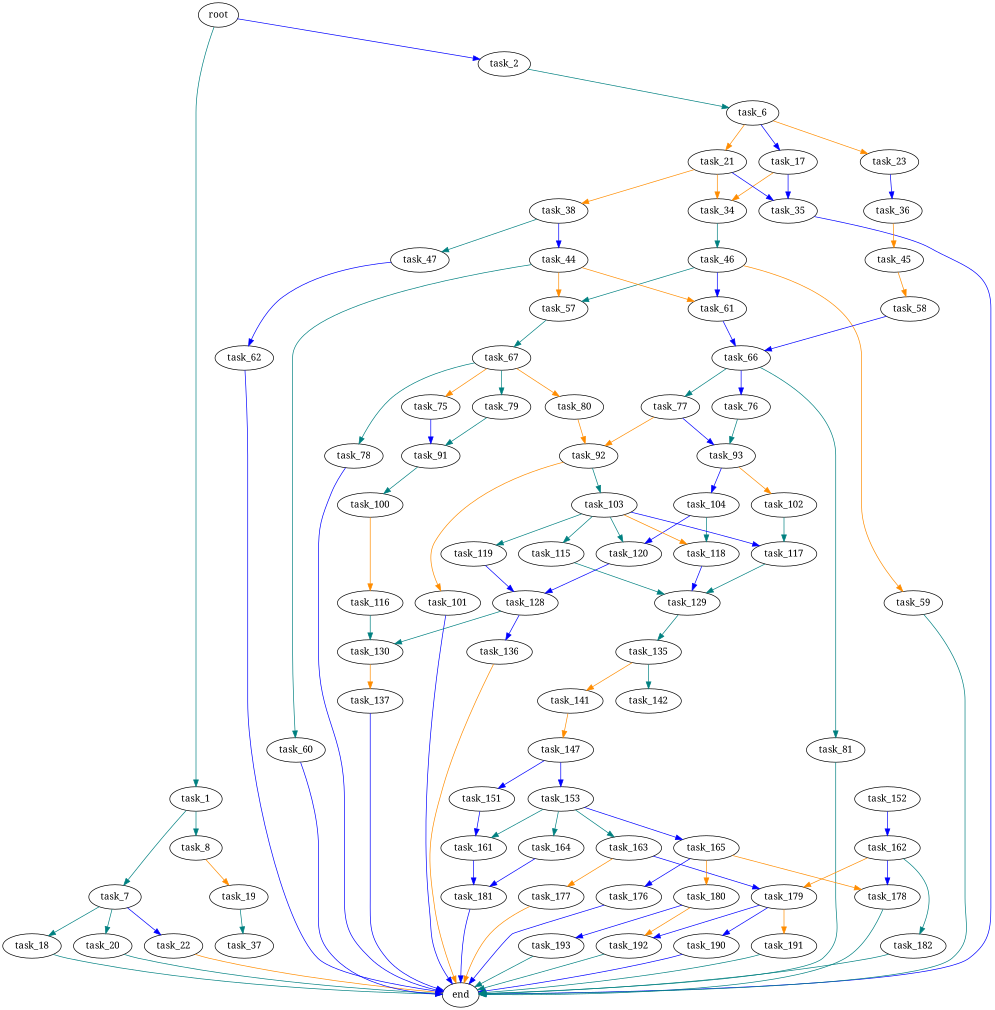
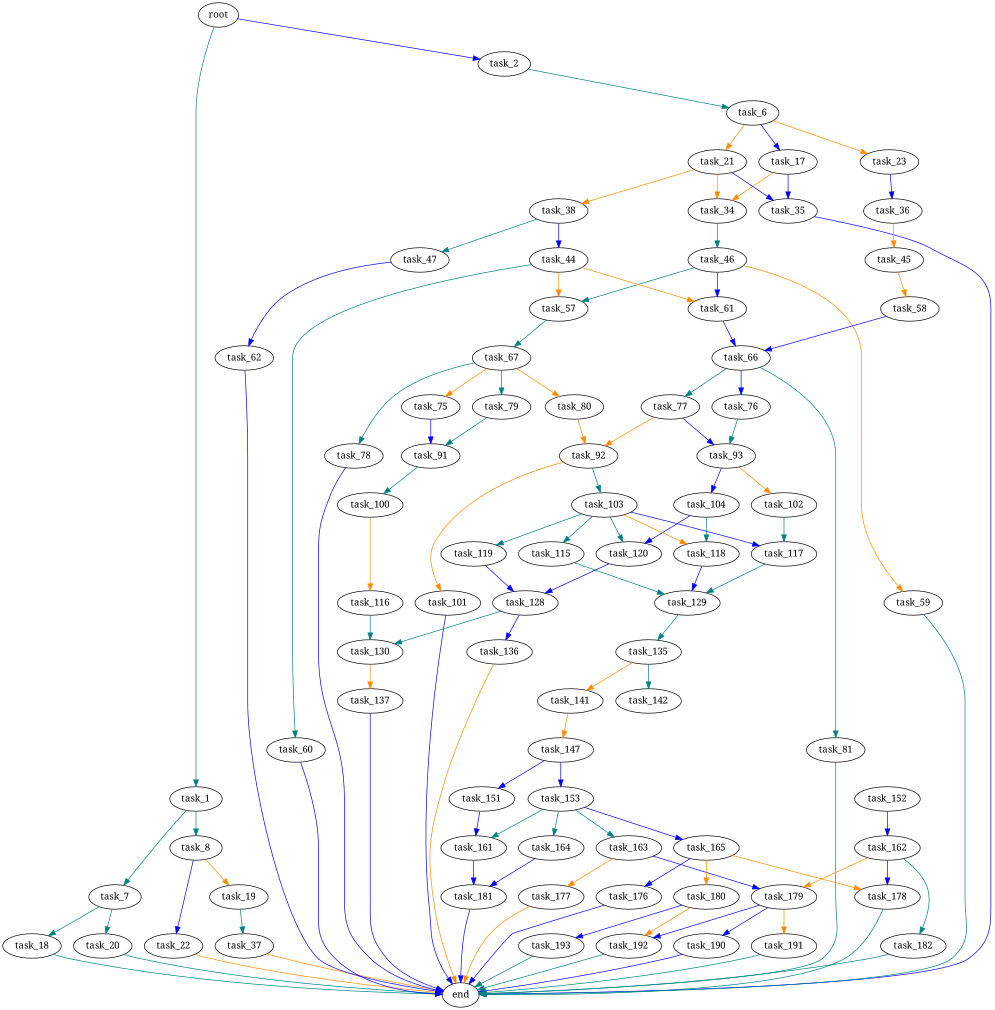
(141, 919) -> (186, 894)
none -> (322, 967)
